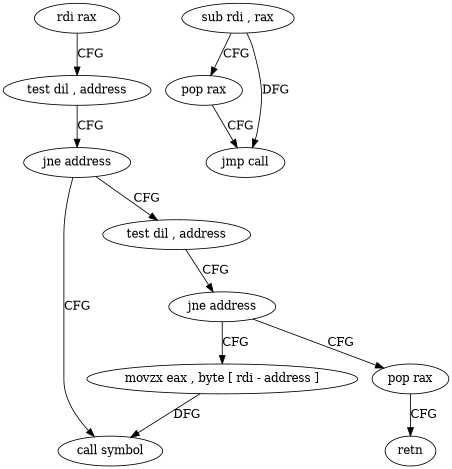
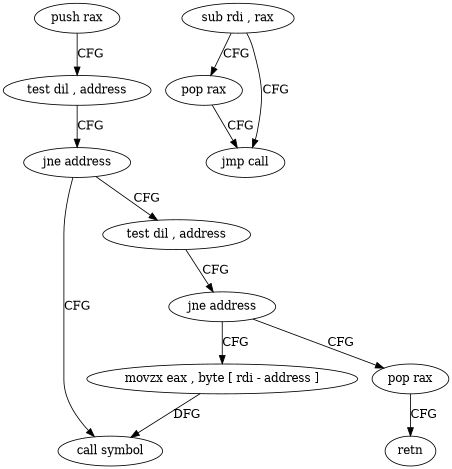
(77, 18) -> (77, 18)
(276, 90) -> (276, 90)
